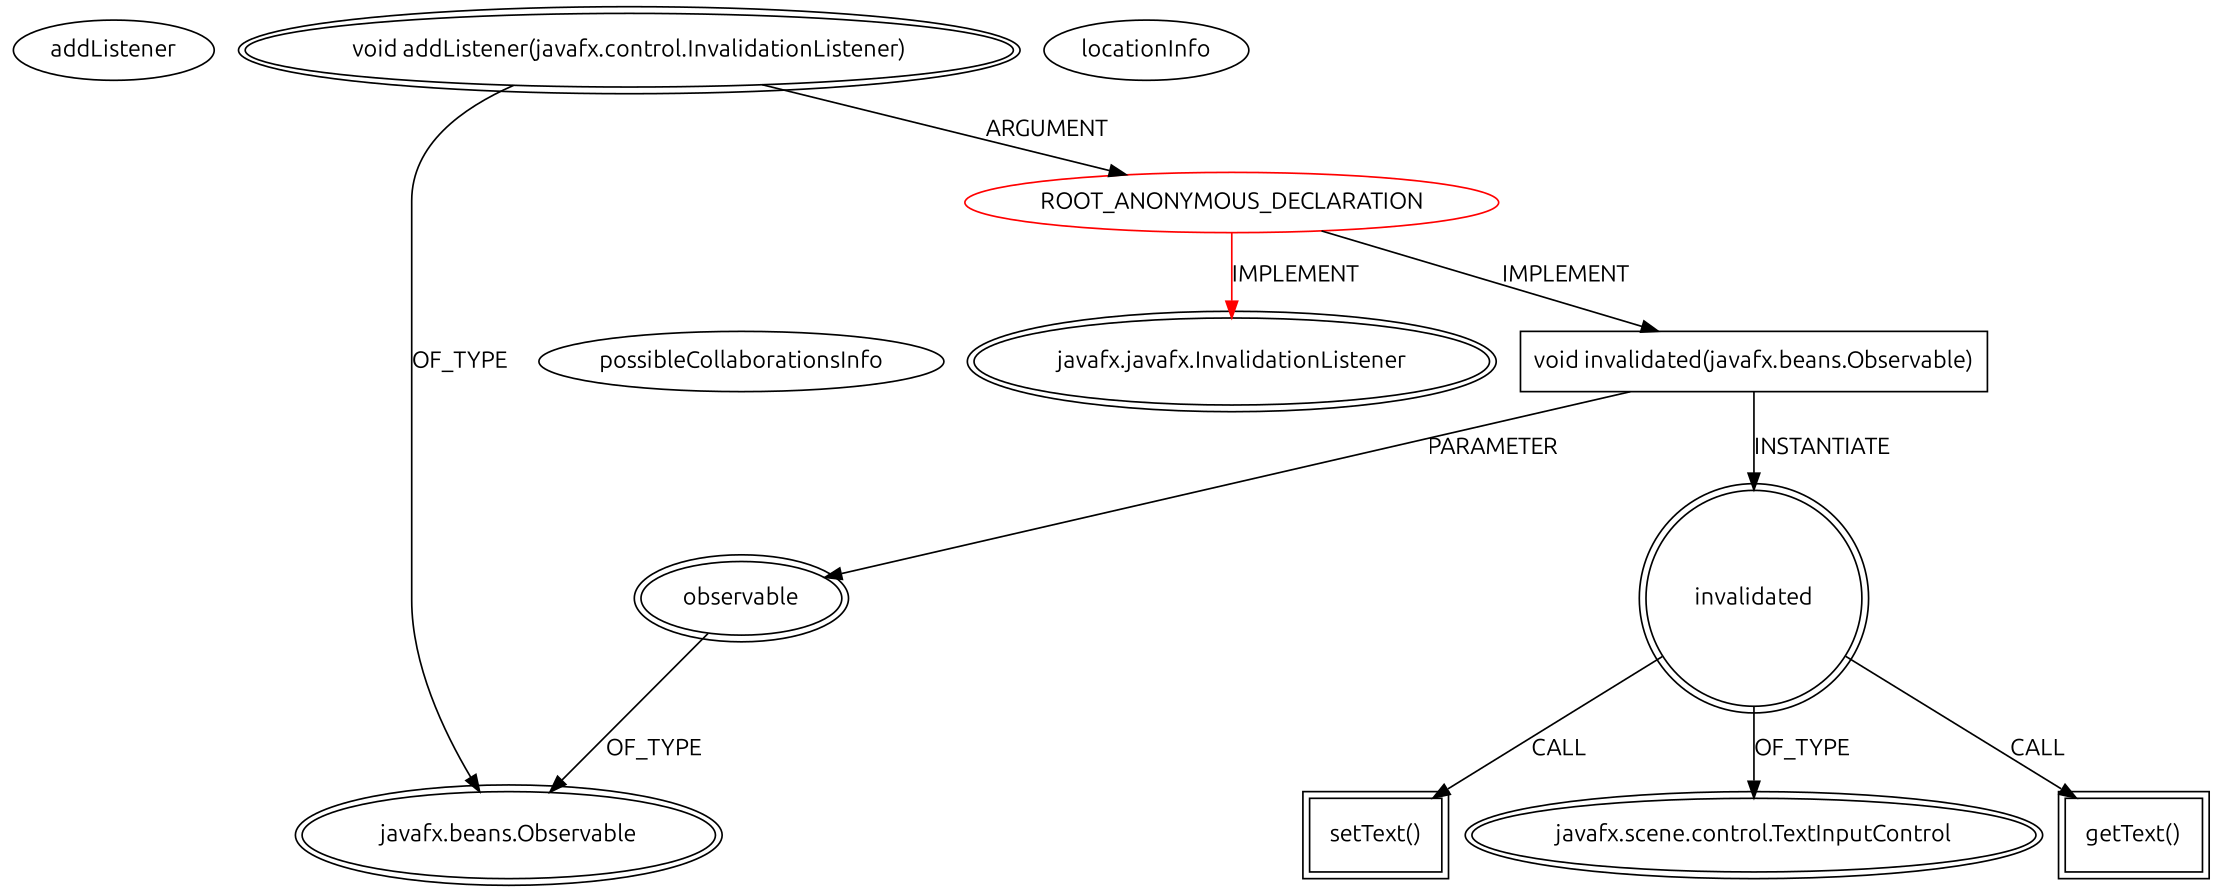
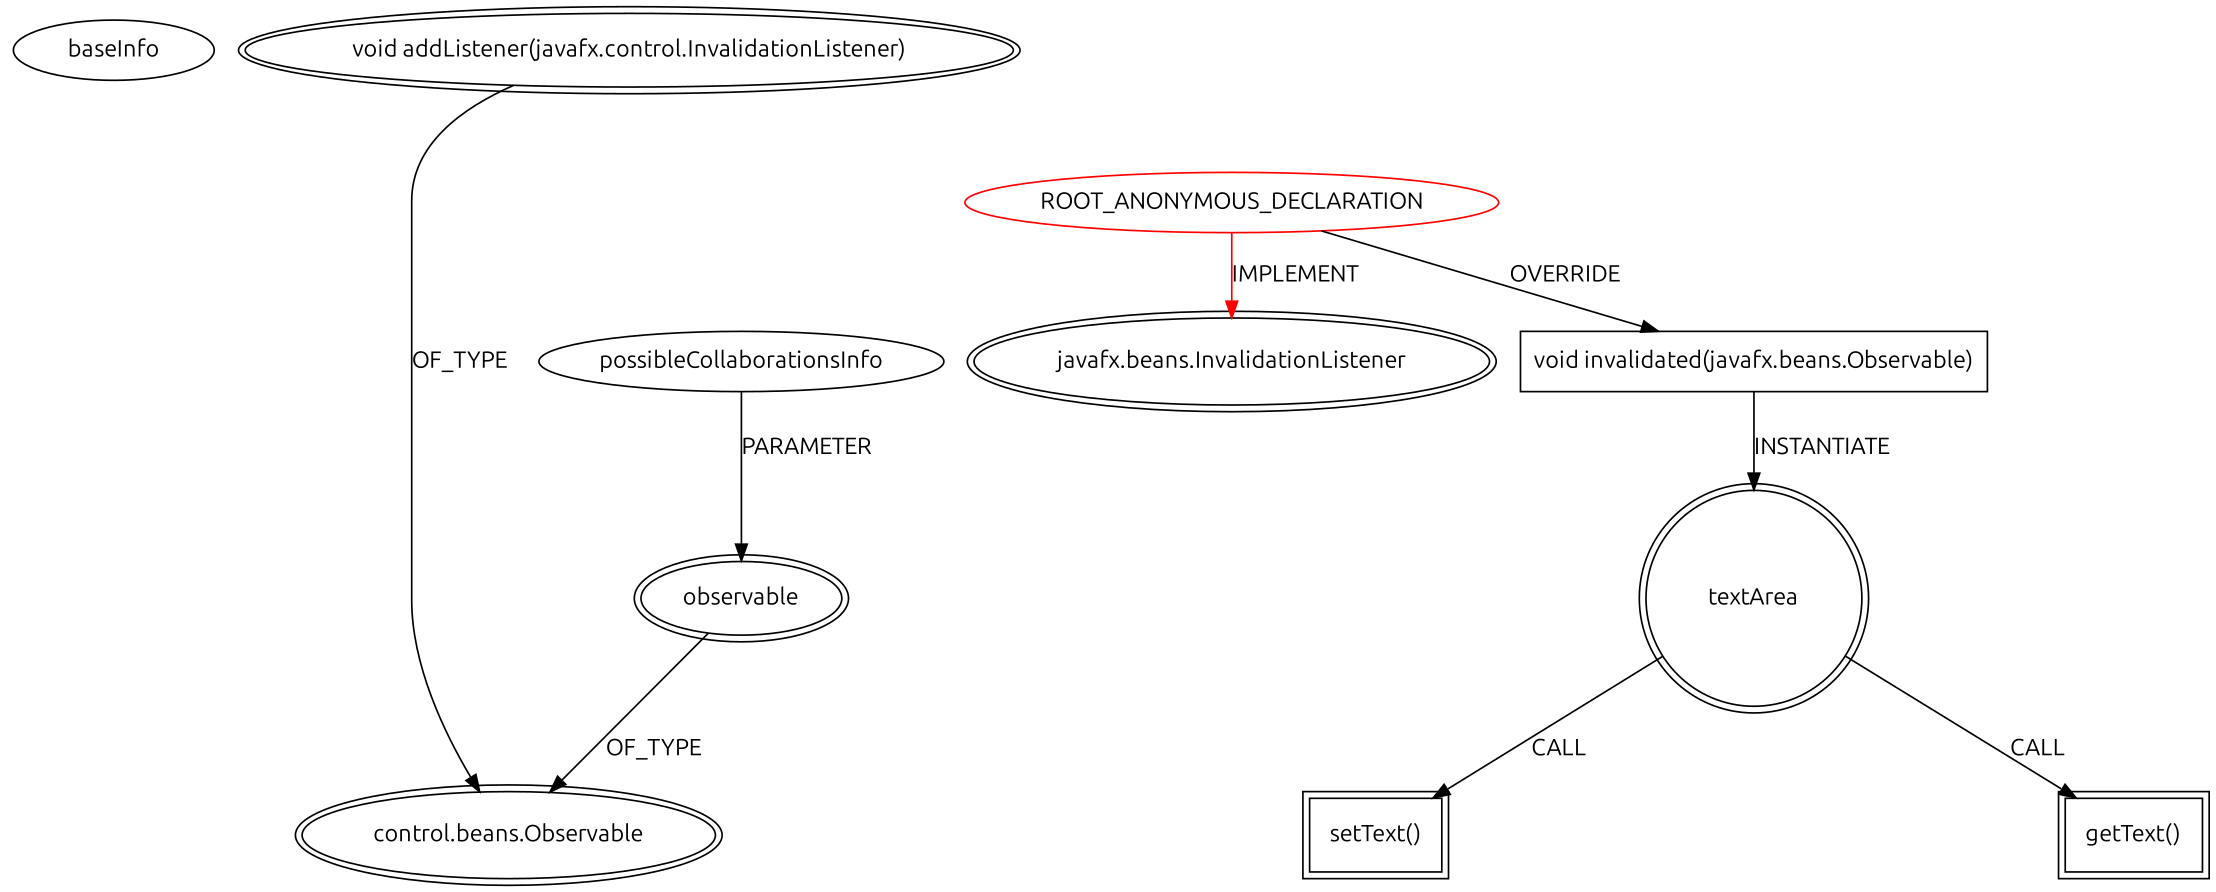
(114, 50) -> (114, 50)
(1146, 50) -> none
(936, 128) -> none
(1566, 275) -> (1566, 275)
(1232, 362) -> (1232, 362)
(1236, 483) -> (741, 468)
(1754, 598) -> (1754, 598)
(509, 835) -> (509, 835)
(1754, 835) -> none
